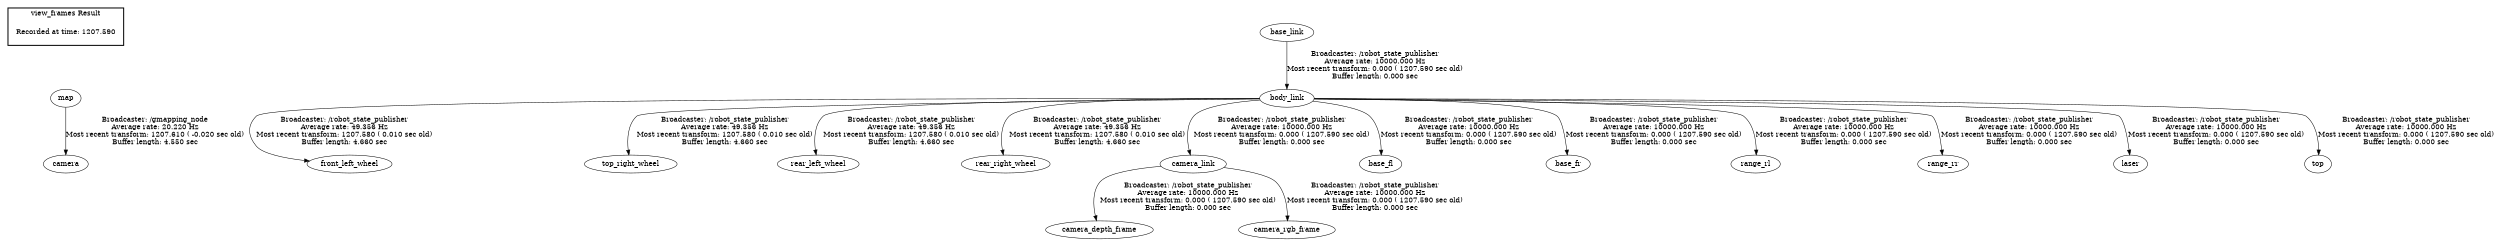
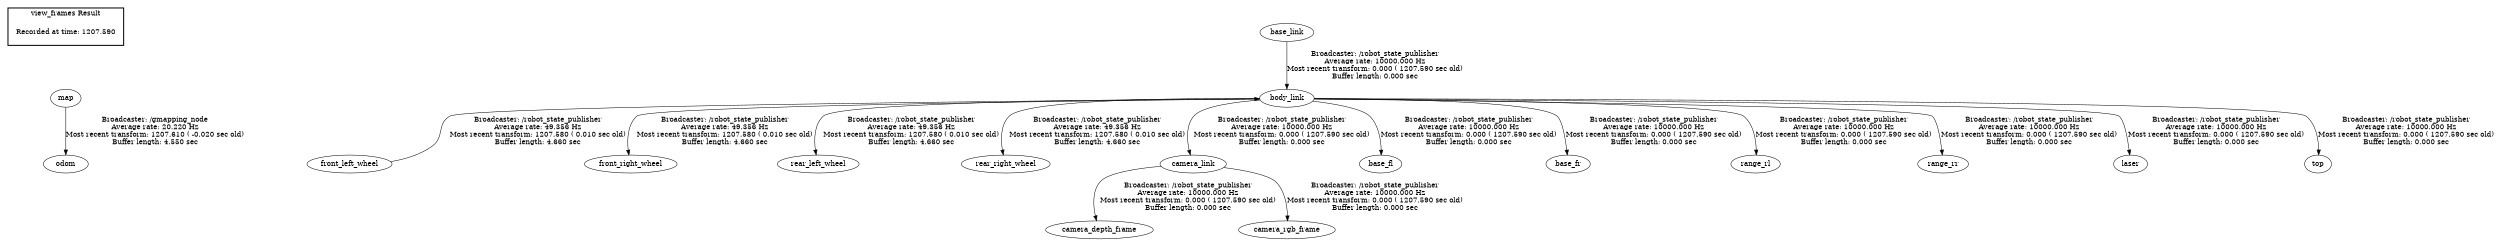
(715, 100) -> (745, 105)
(66, 164) -> (66, 164)
(631, 164) -> (631, 164)
